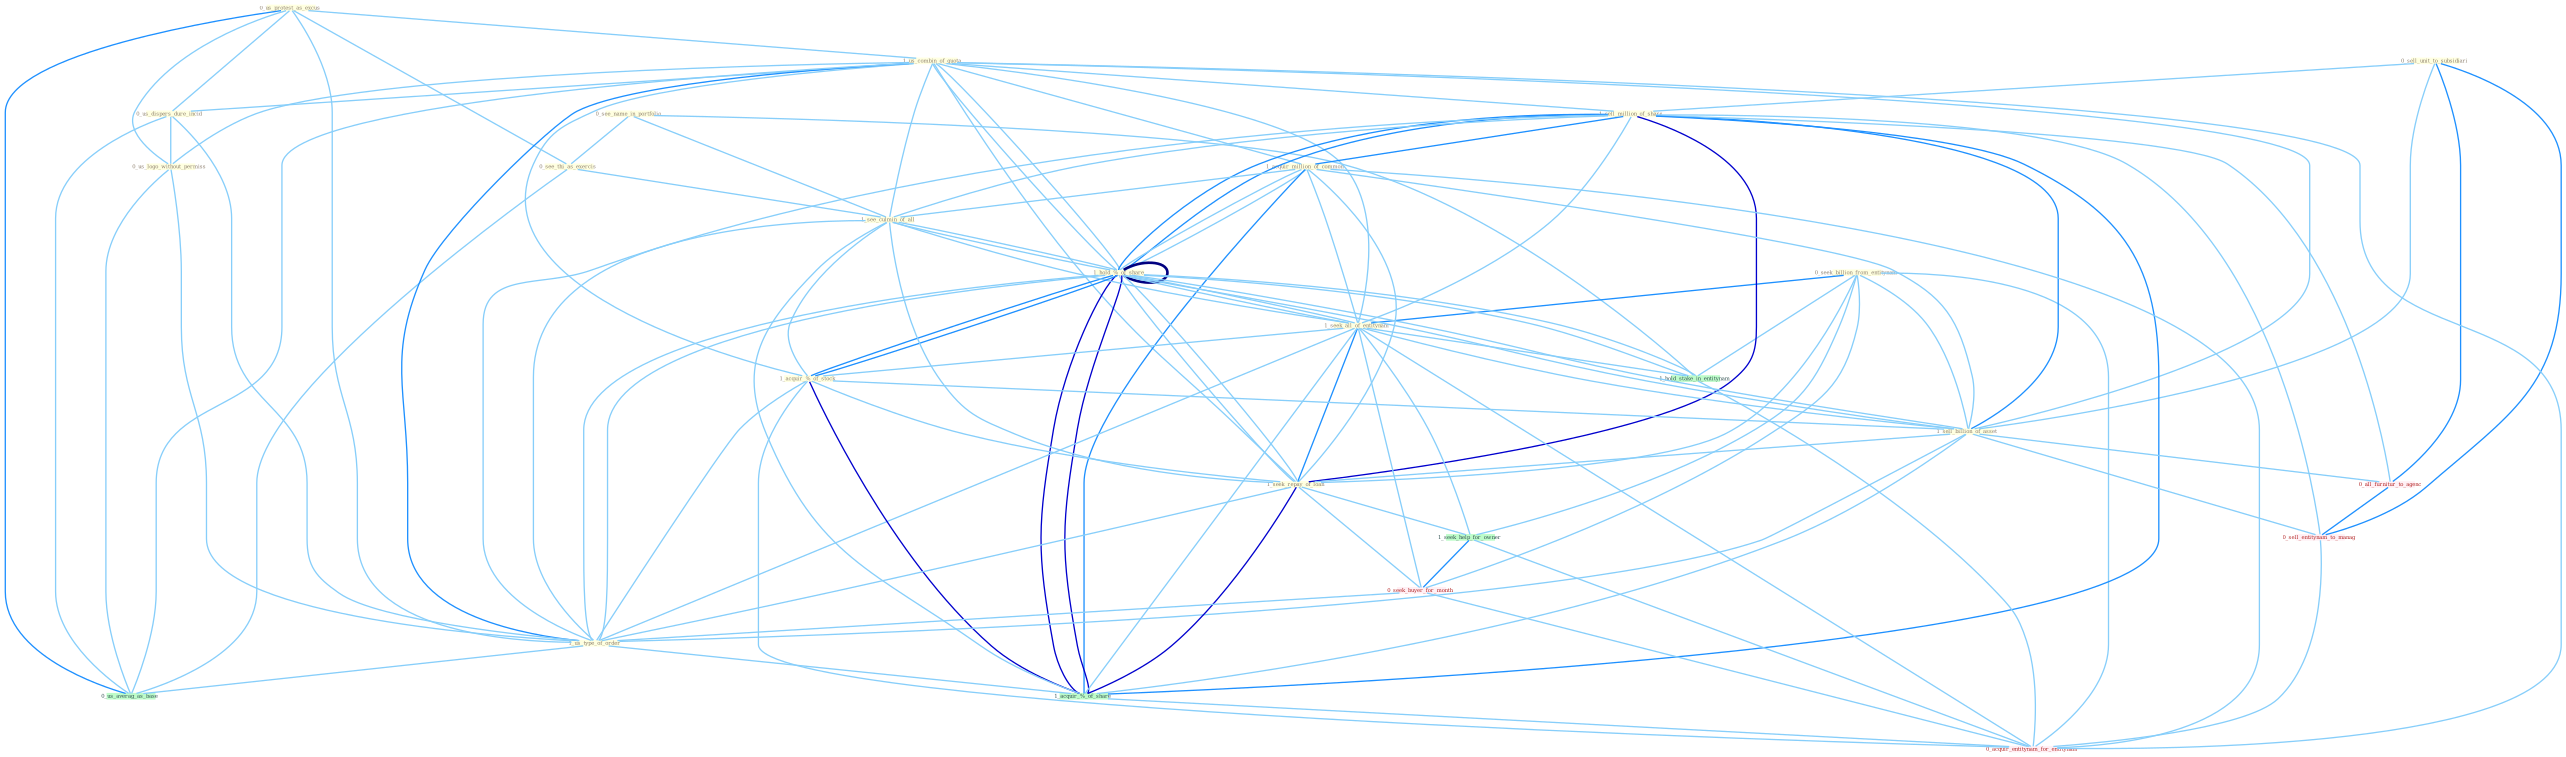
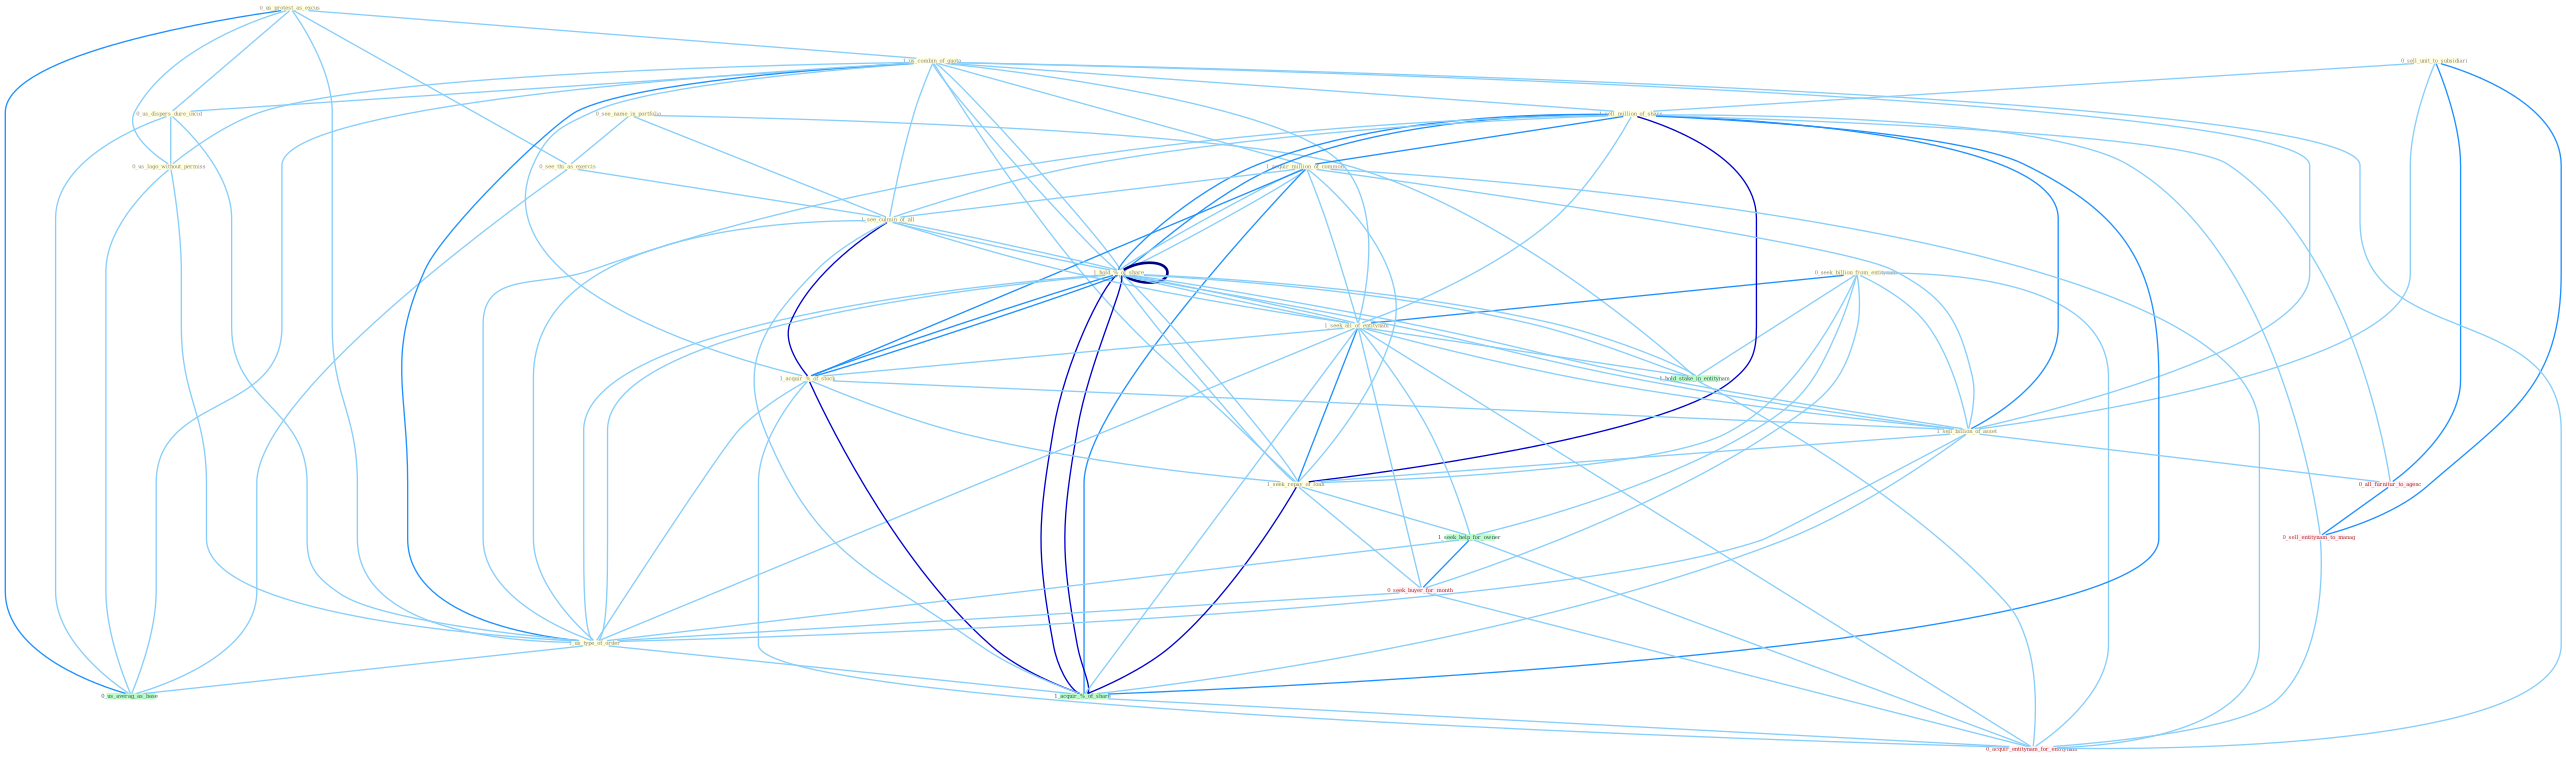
none -> (1119, 247)
(812, 287) -> (812, 287)
(1016, 435) -> none
(2144, 484) -> none
(947, 566) -> (1033, 590)
